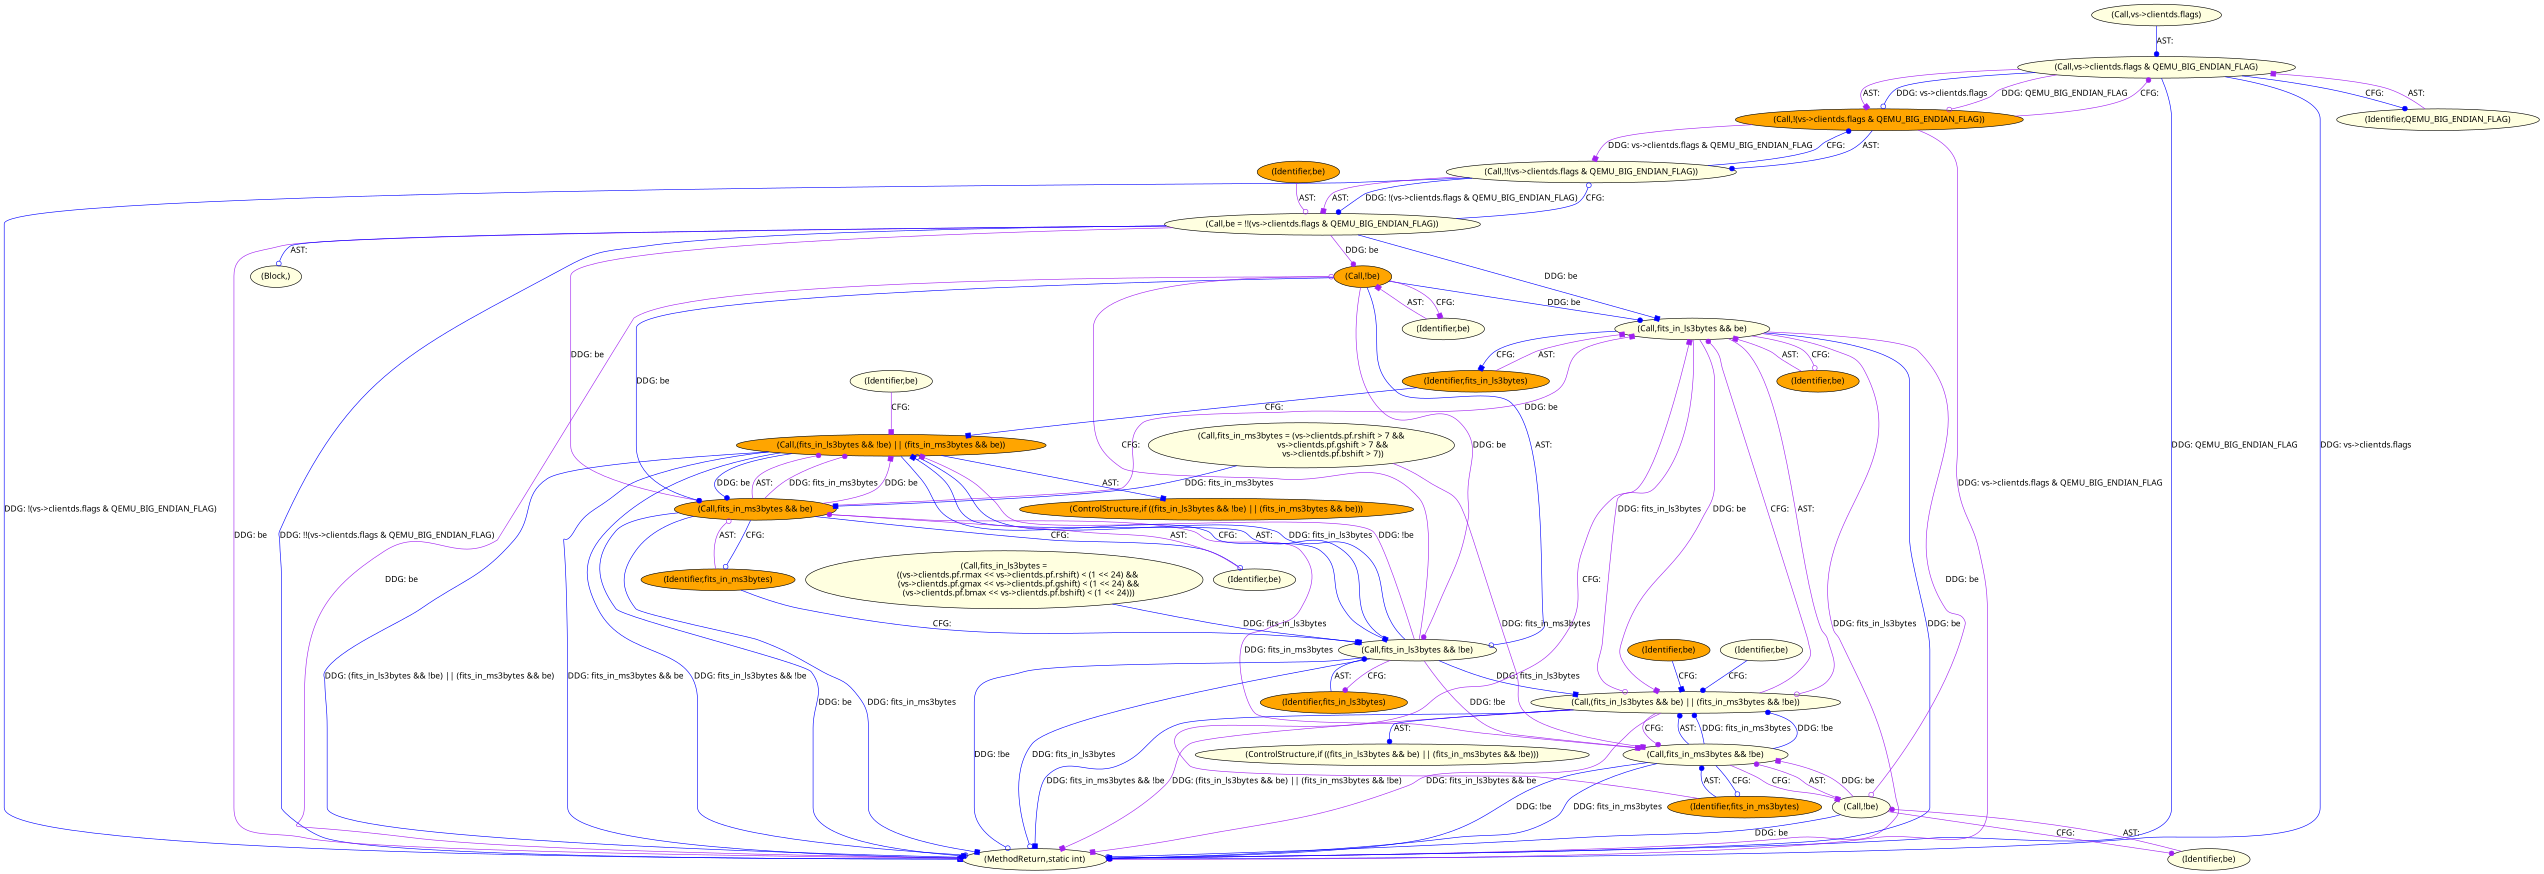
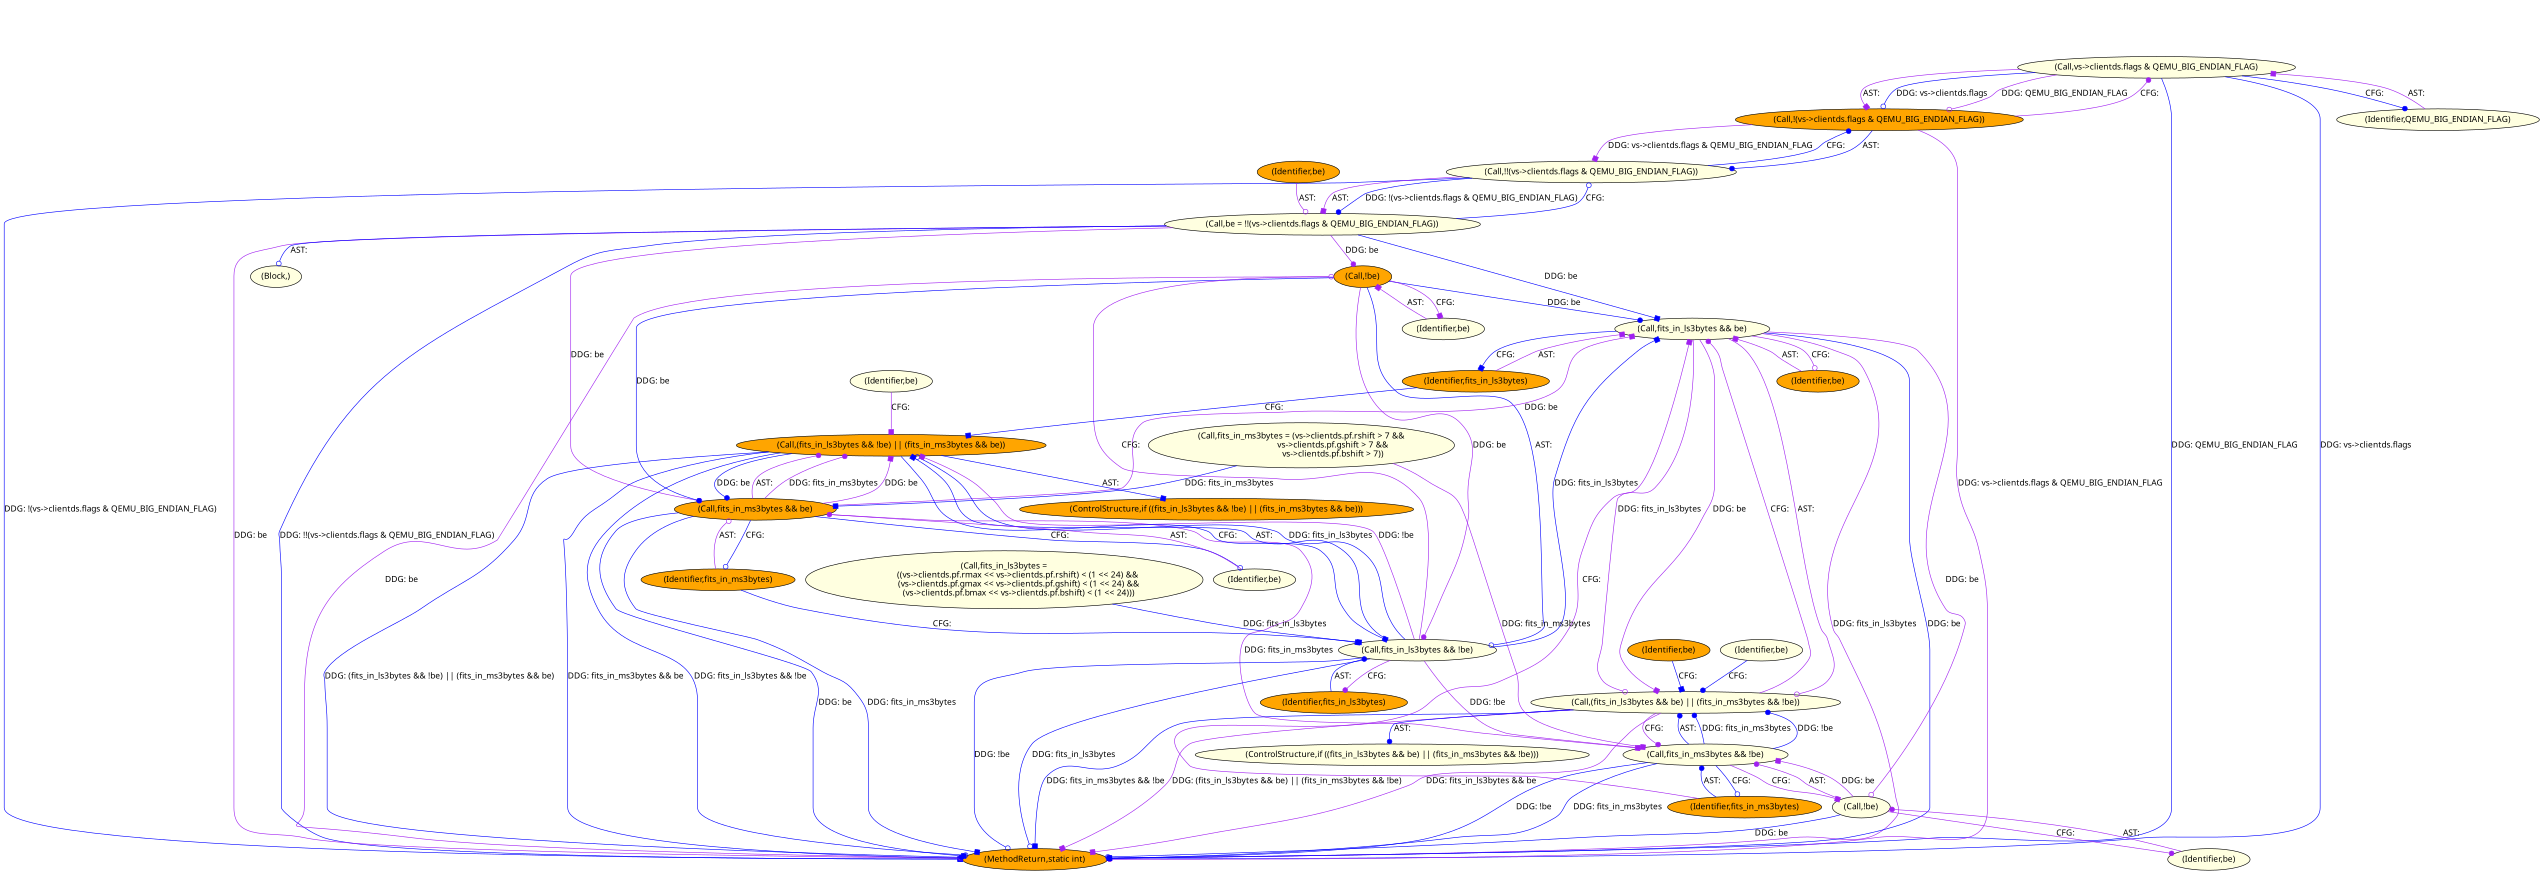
(2157, 15) -> none
(1507, 683) -> (1554, 502)
(1035, 859) -> (1035, 859)
